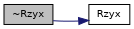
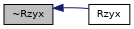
(66, 21) -> (76, 8)
